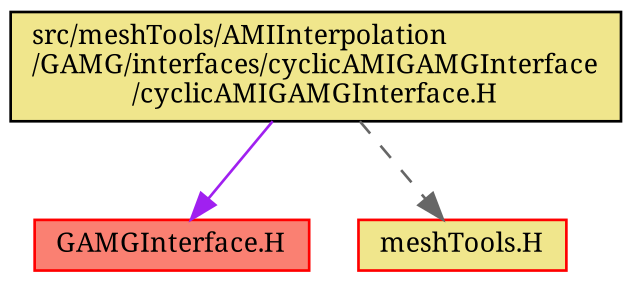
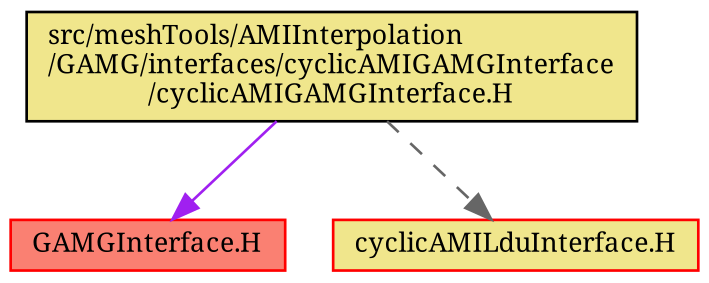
(462, 245) -> (516, 245)
